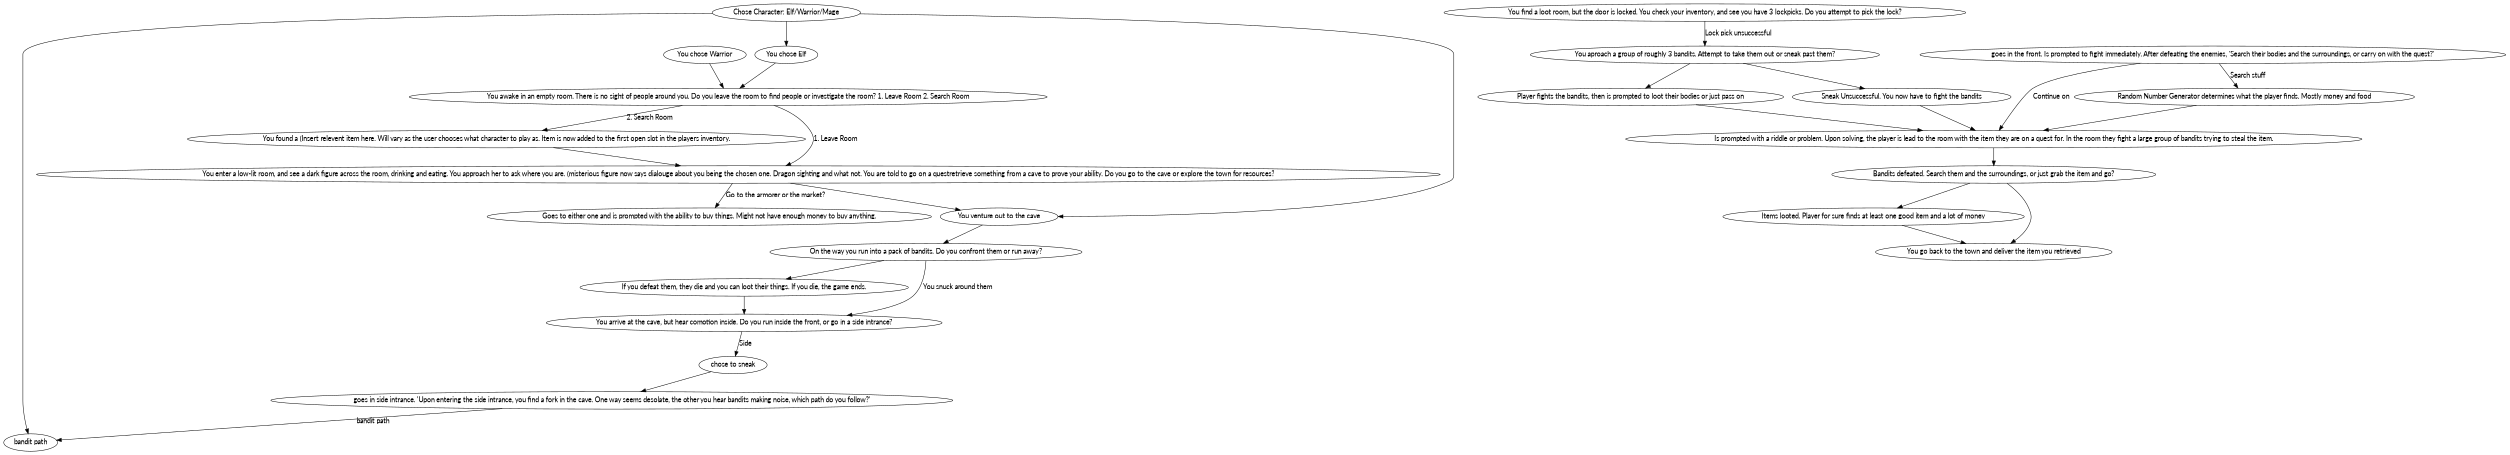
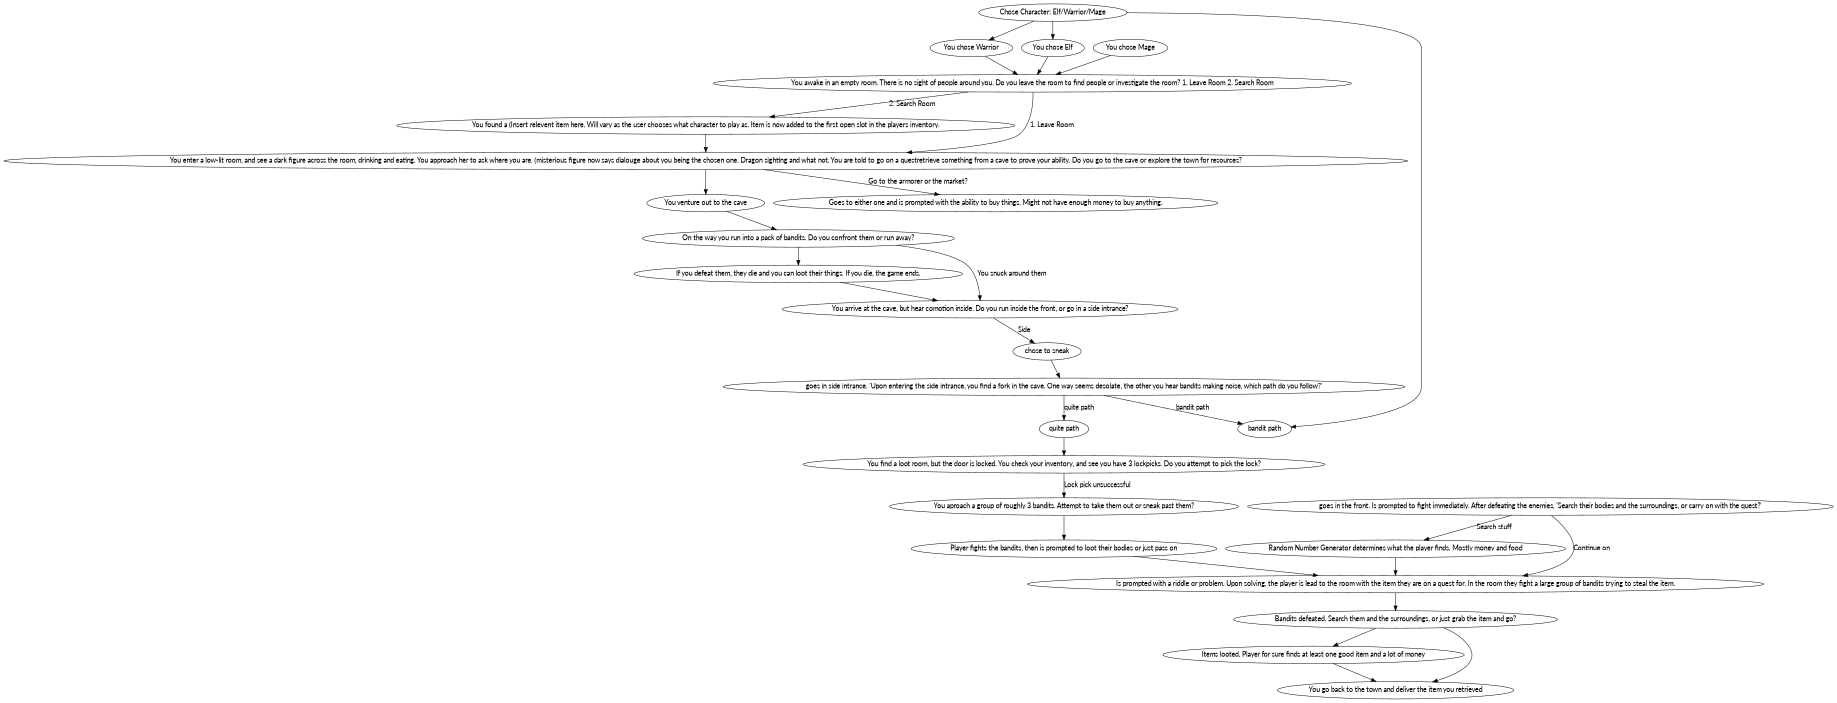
(1417, 41) -> (1014, 30)
none -> (1130, 48)
(1902, 97) -> none
none -> (1064, 429)
